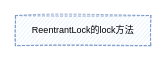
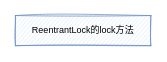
(83, 30) -> (83, 30)
